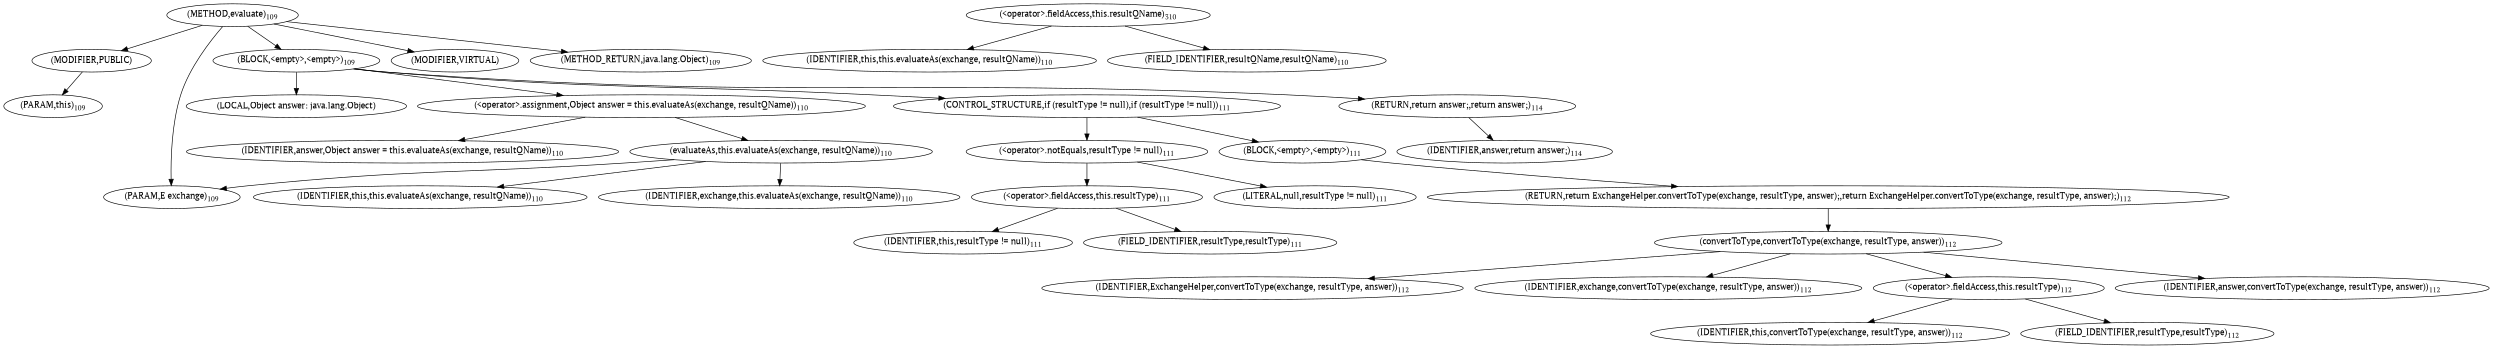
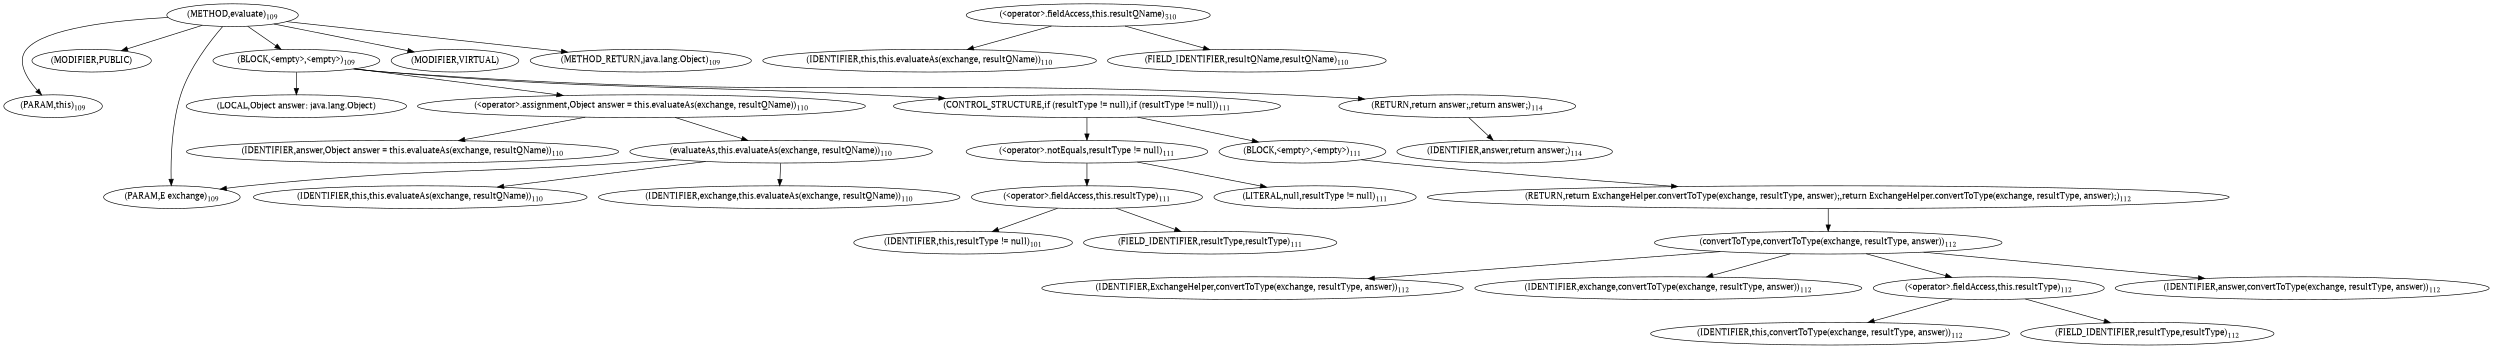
(74, 81) -> (72, 29)
(1036, 242) -> (1036, 242)
